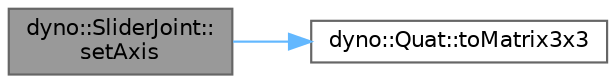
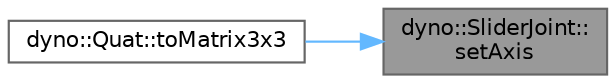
(261, 42) -> (333, 42)
